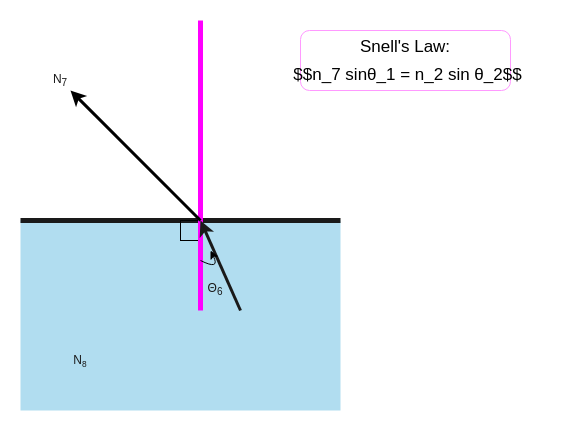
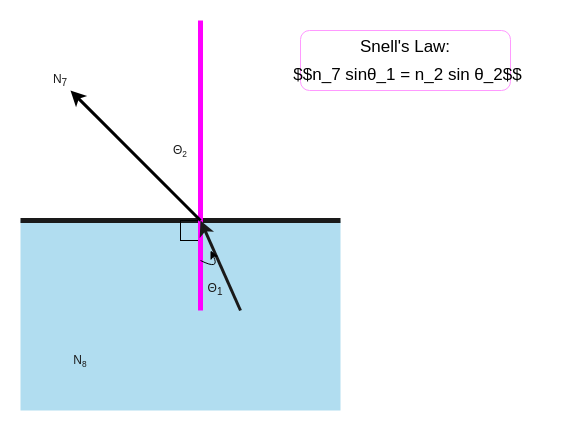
none -> (181, 151)
(216, 290) -> (216, 290)
